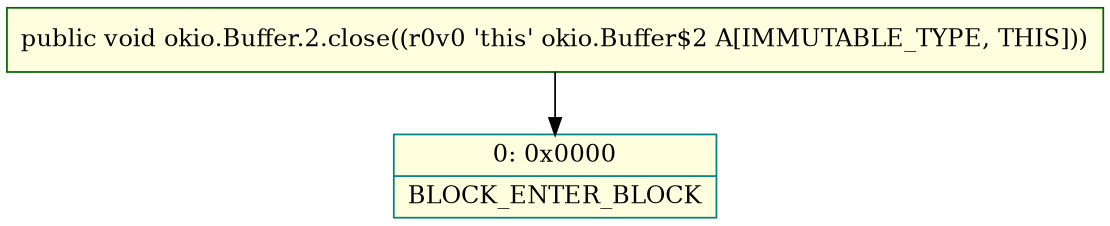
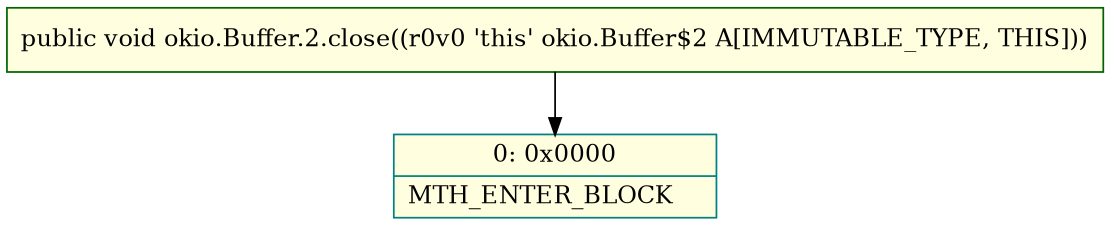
(555, 196) -> (541, 196)
